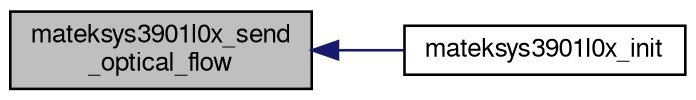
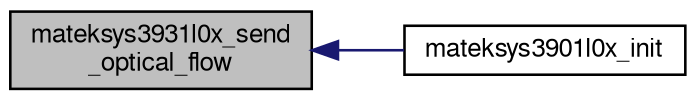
(161, 50) -> (161, 50)
